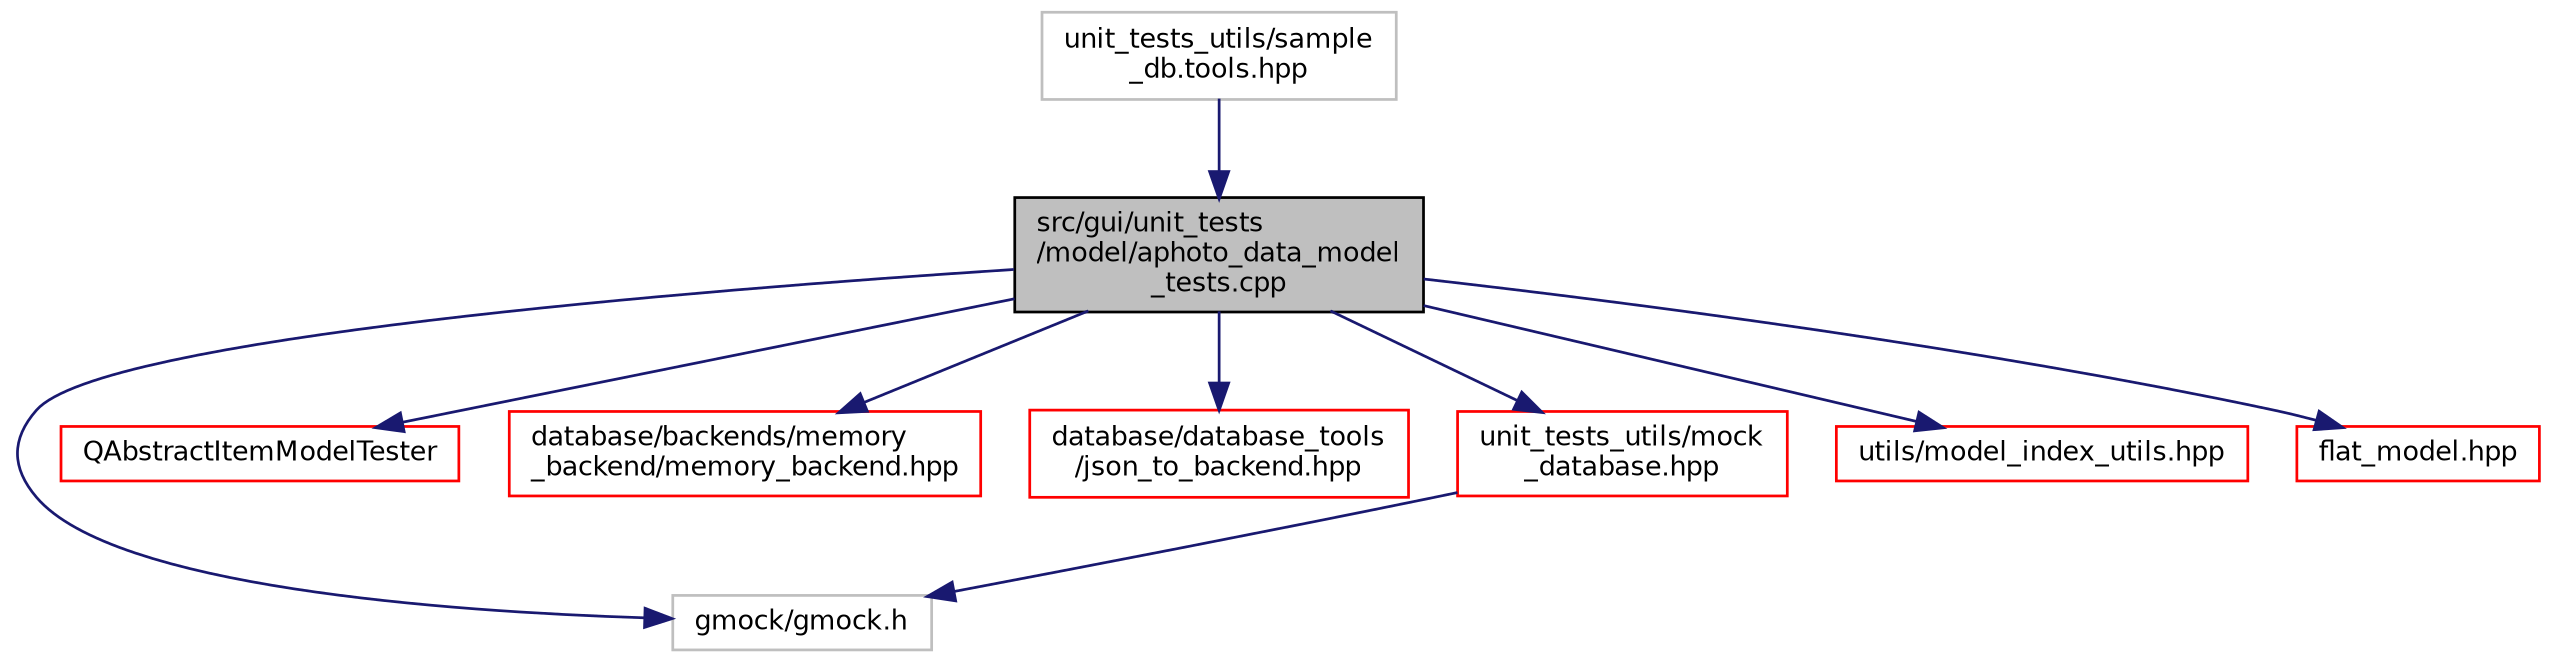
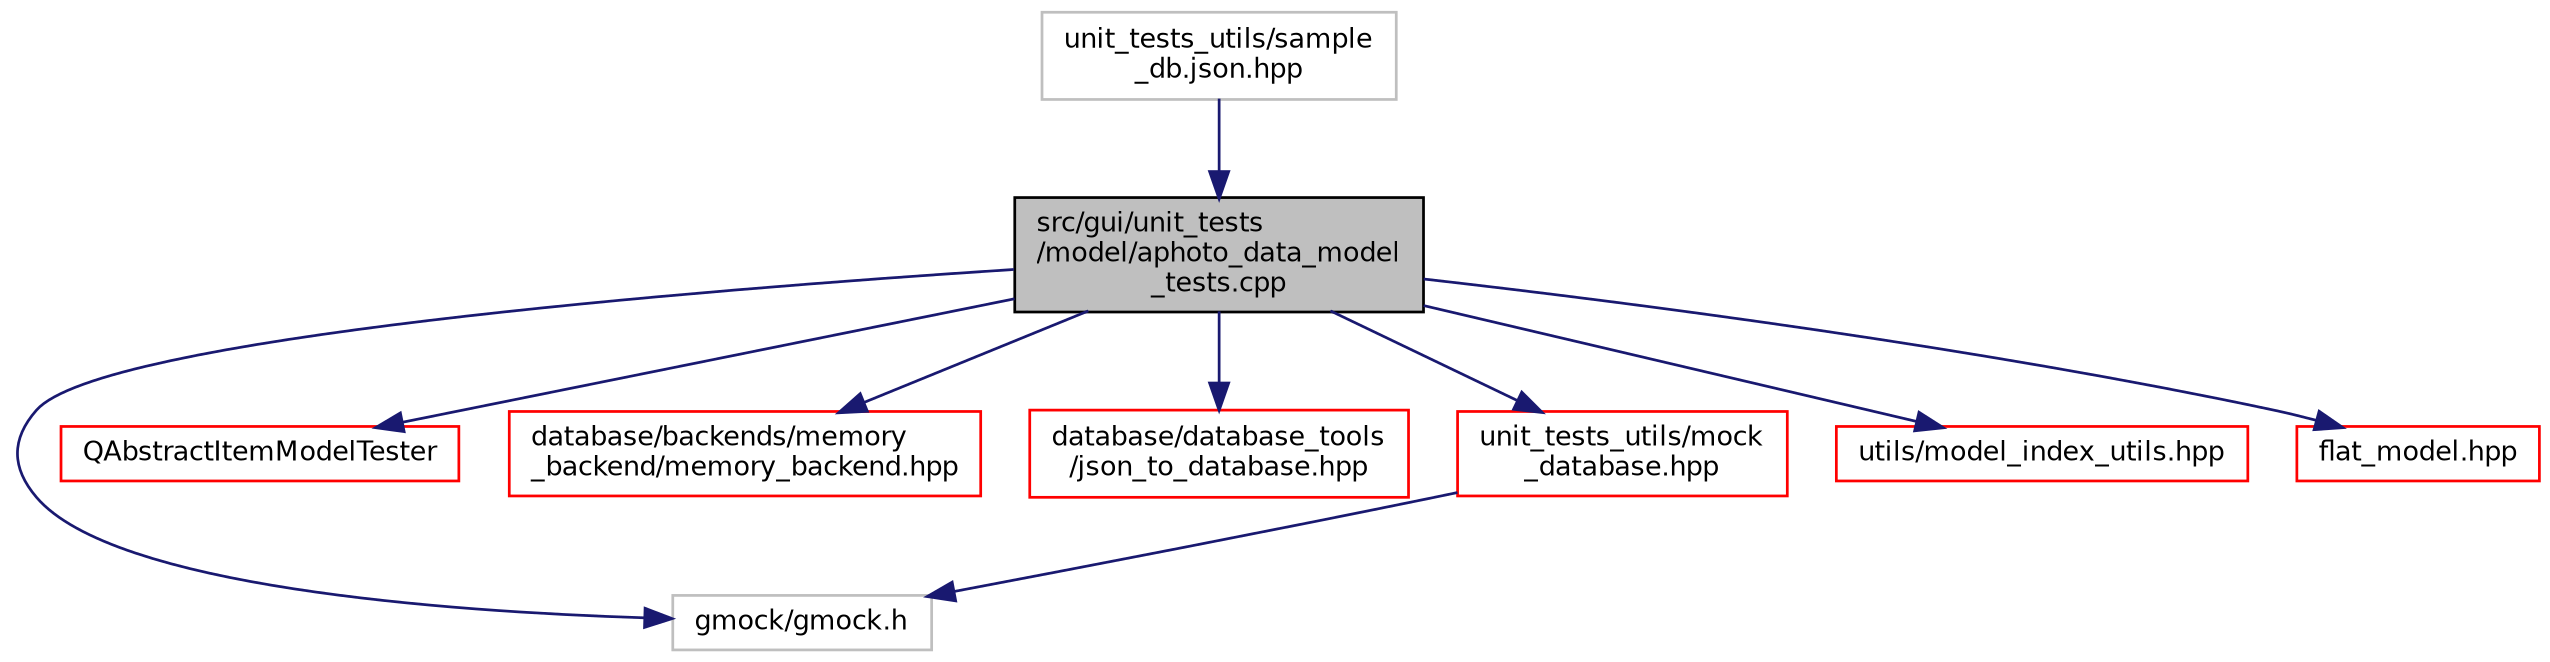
(1219, 56) -> (1219, 56)
(1219, 454) -> (1219, 454)
